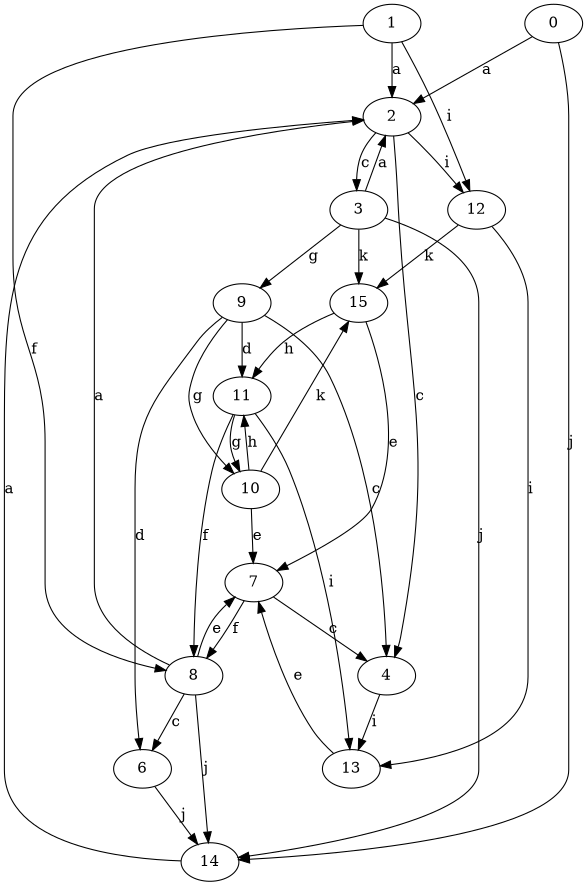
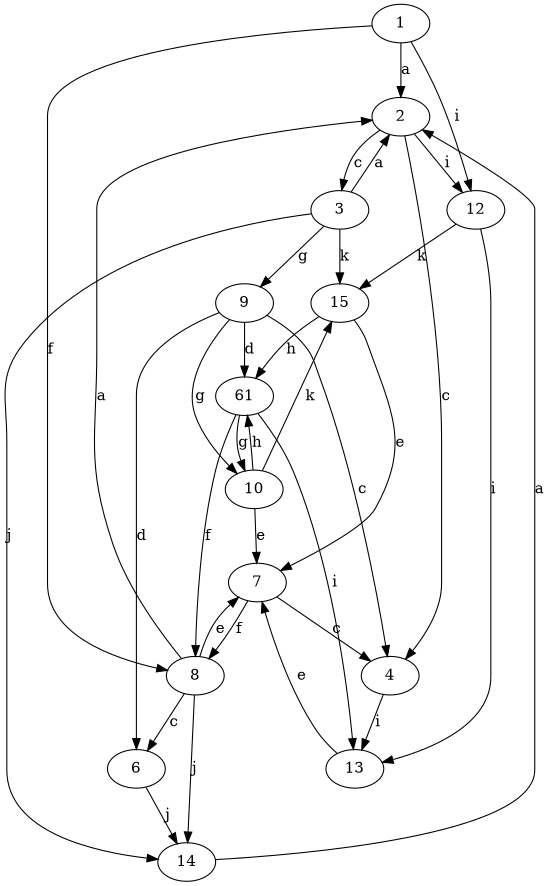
(554, 24) -> none
(242, 396) -> (245, 396)
